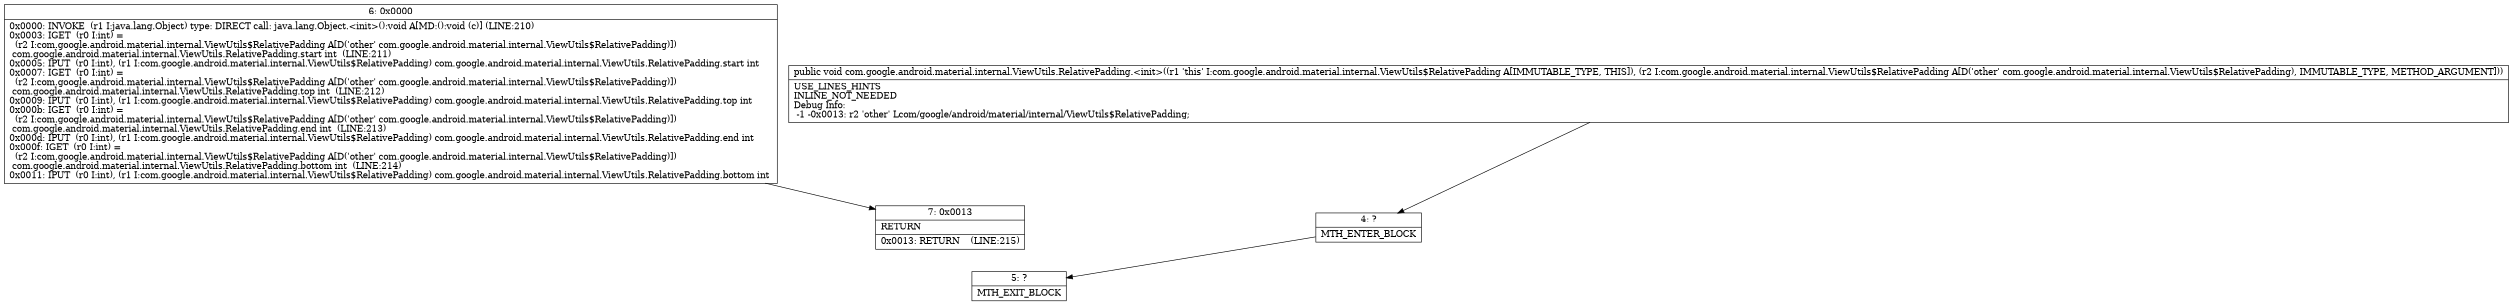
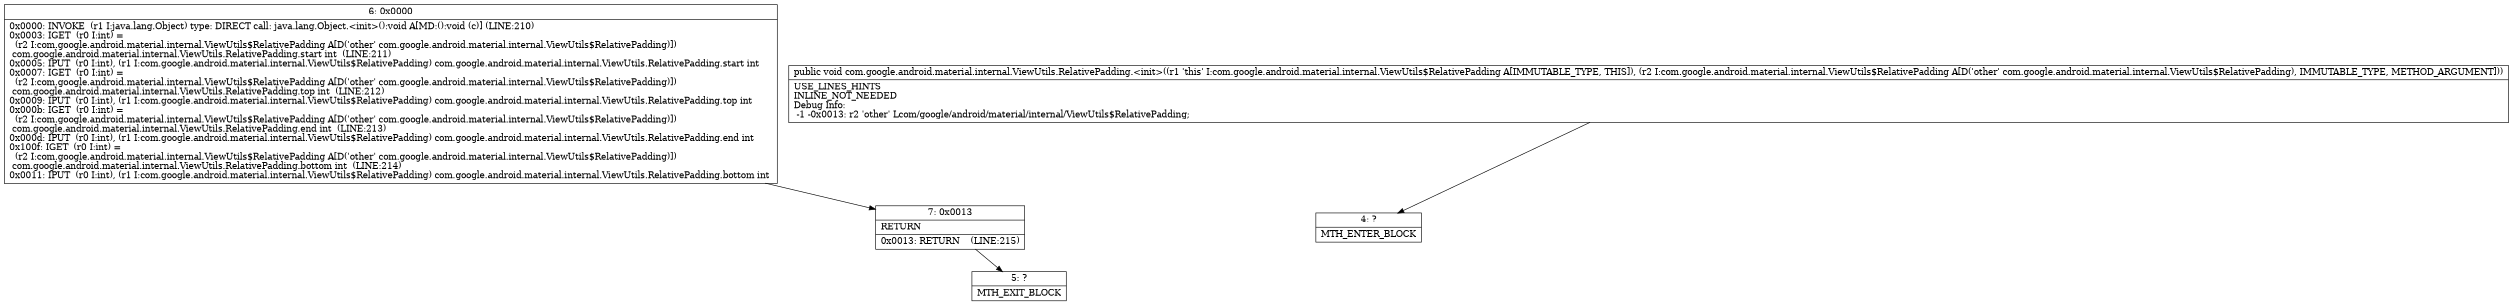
(67, 148) -> (67, 148)
(1194, 257) -> (987, 258)
